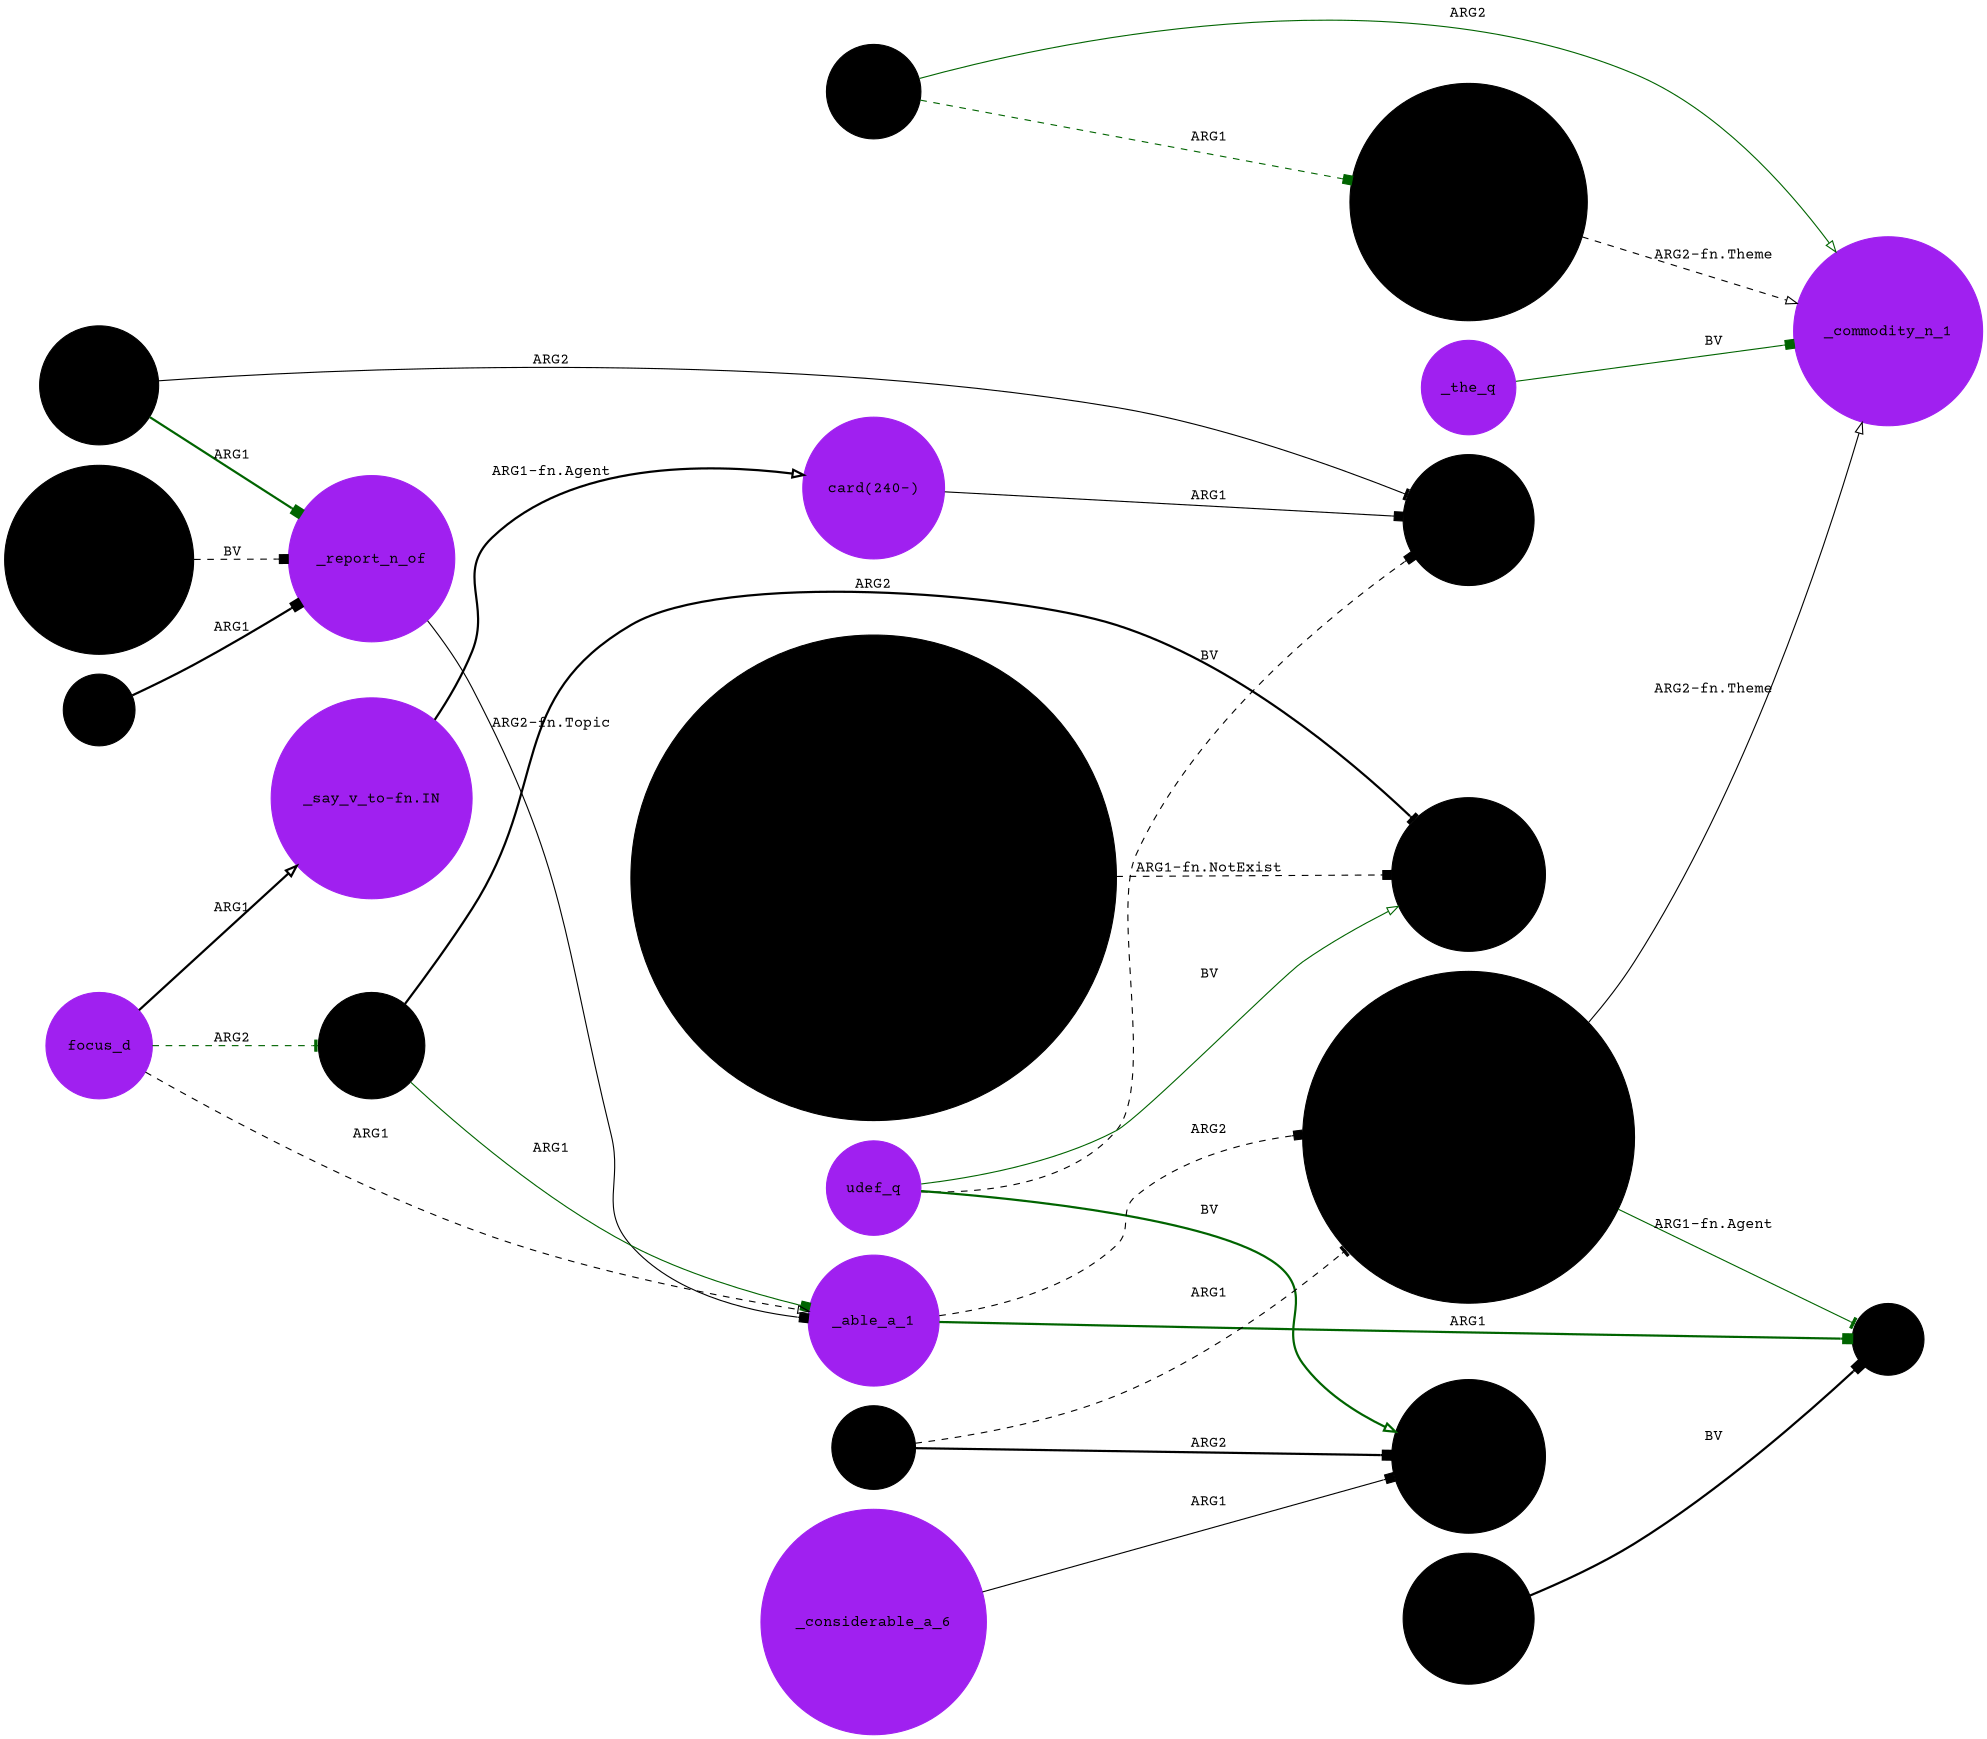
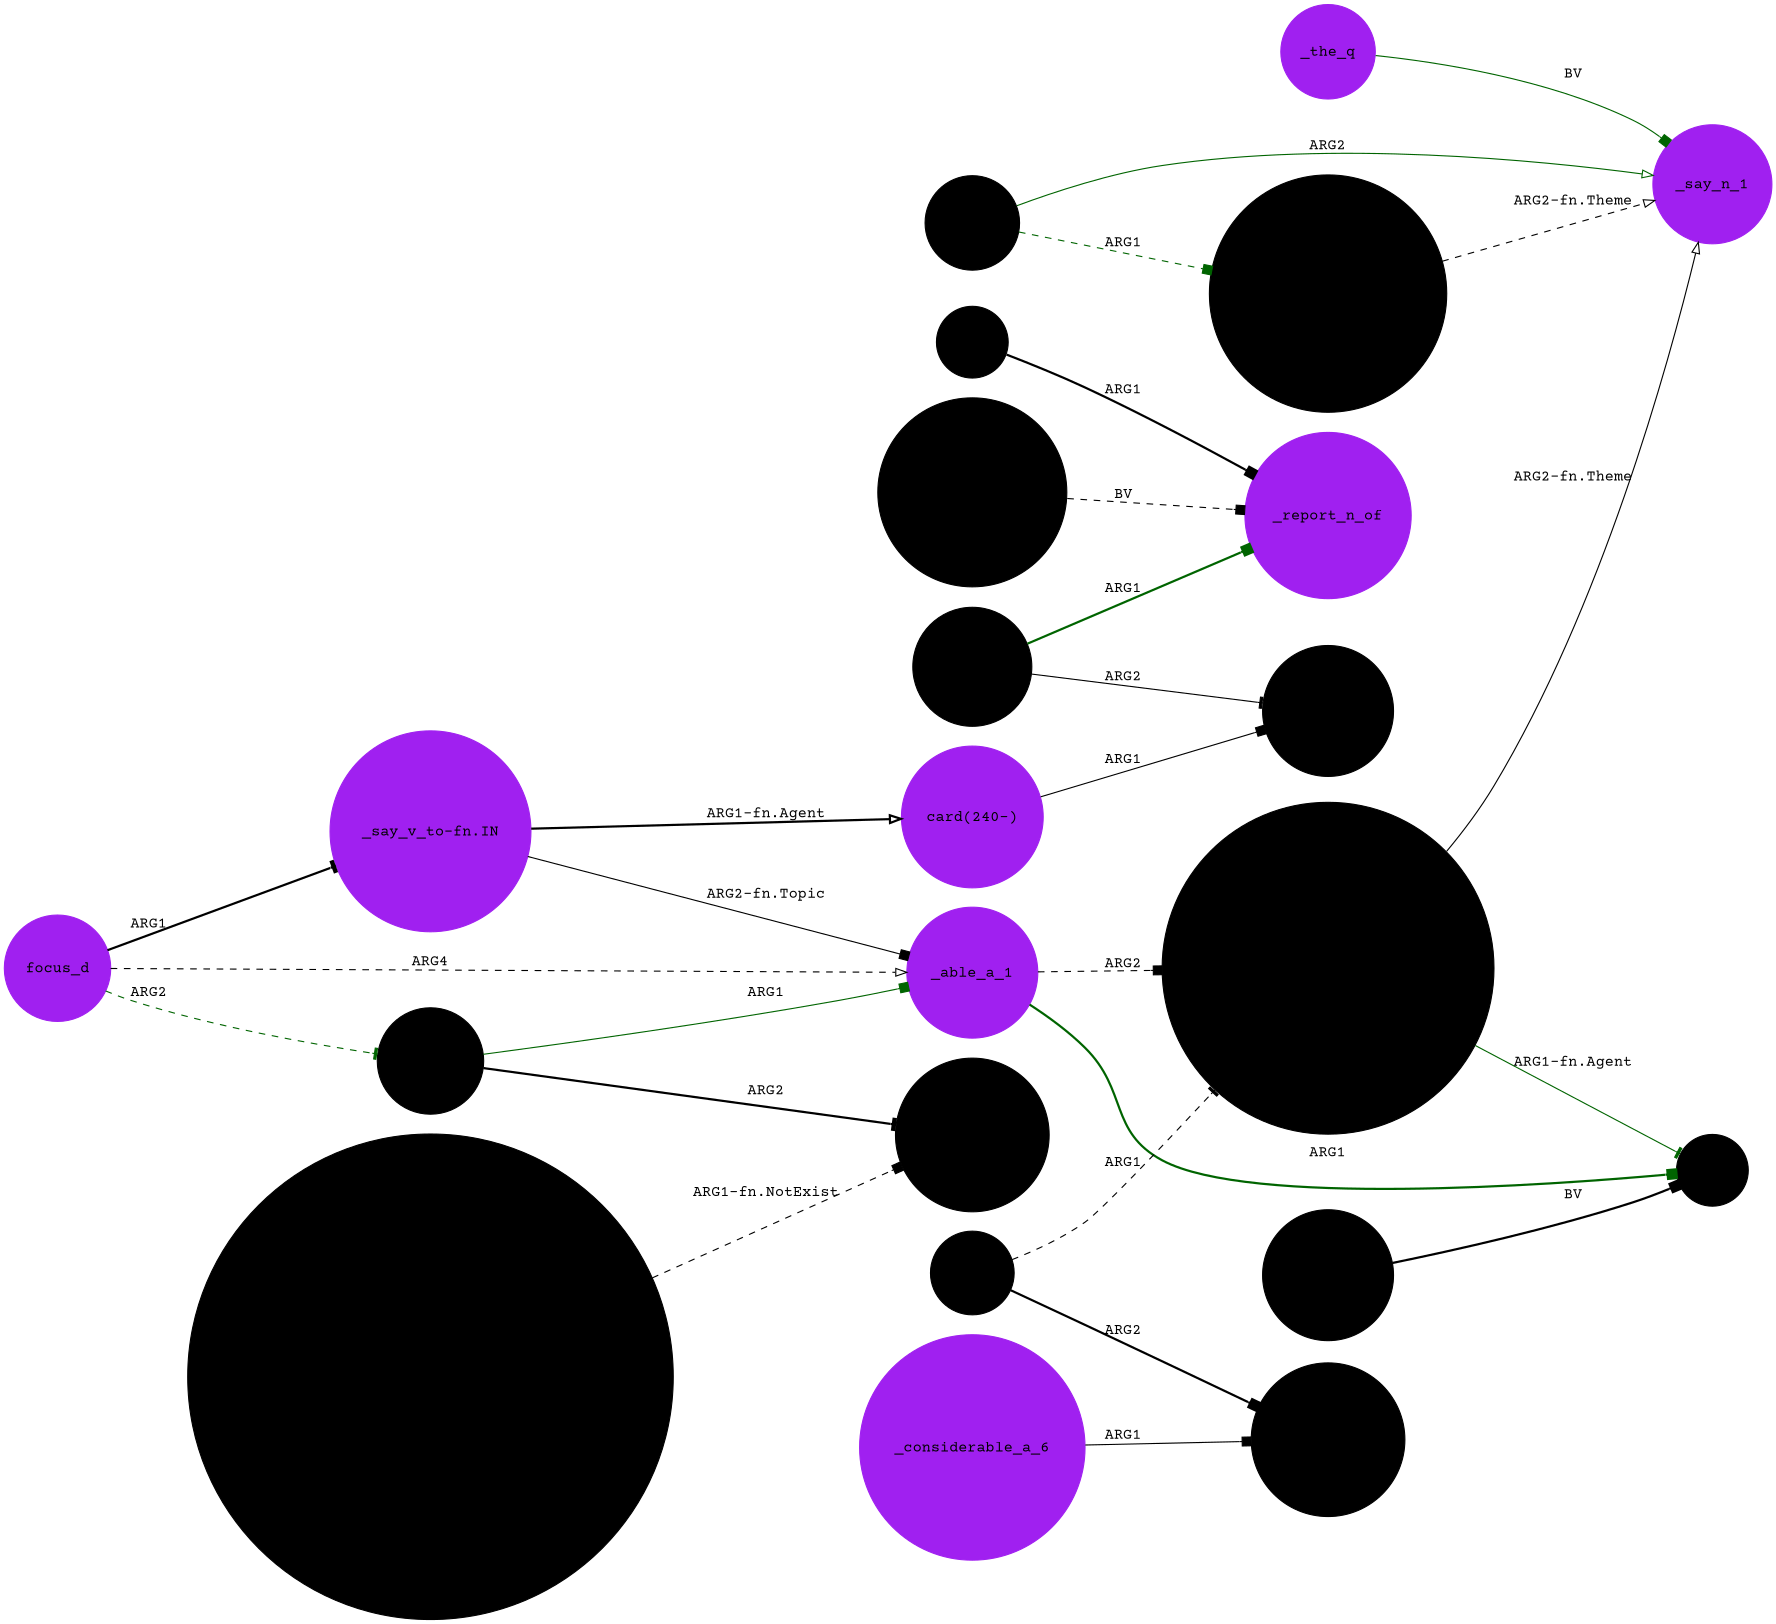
(1888, 331) -> (1712, 184)
(214, 942) -> (219, 909)
(584, 1013) -> (713, 905)
(372, 1133) -> (430, 961)
(874, 1188) -> none
